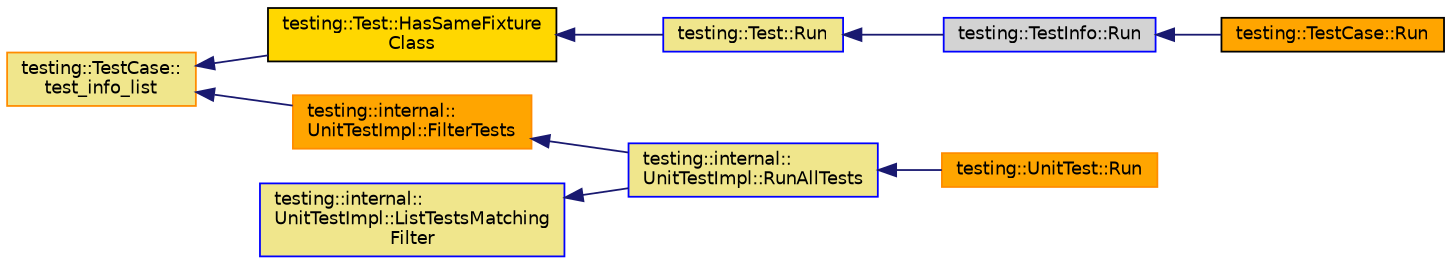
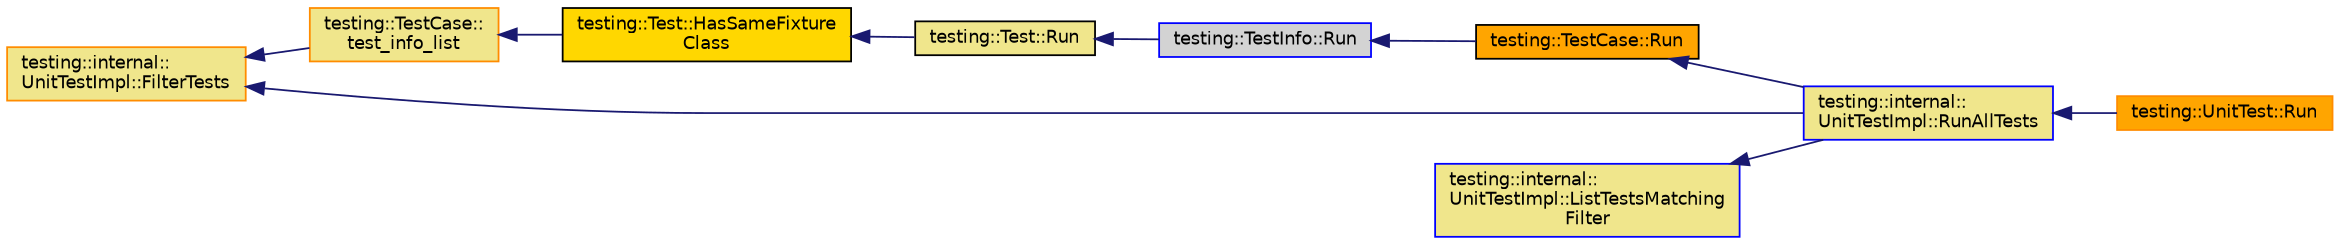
(753, 35) -> (1005, 38)
none -> (1746, 75)
(254, 100) -> (287, 51)
(412, 122) -> (126, 74)
